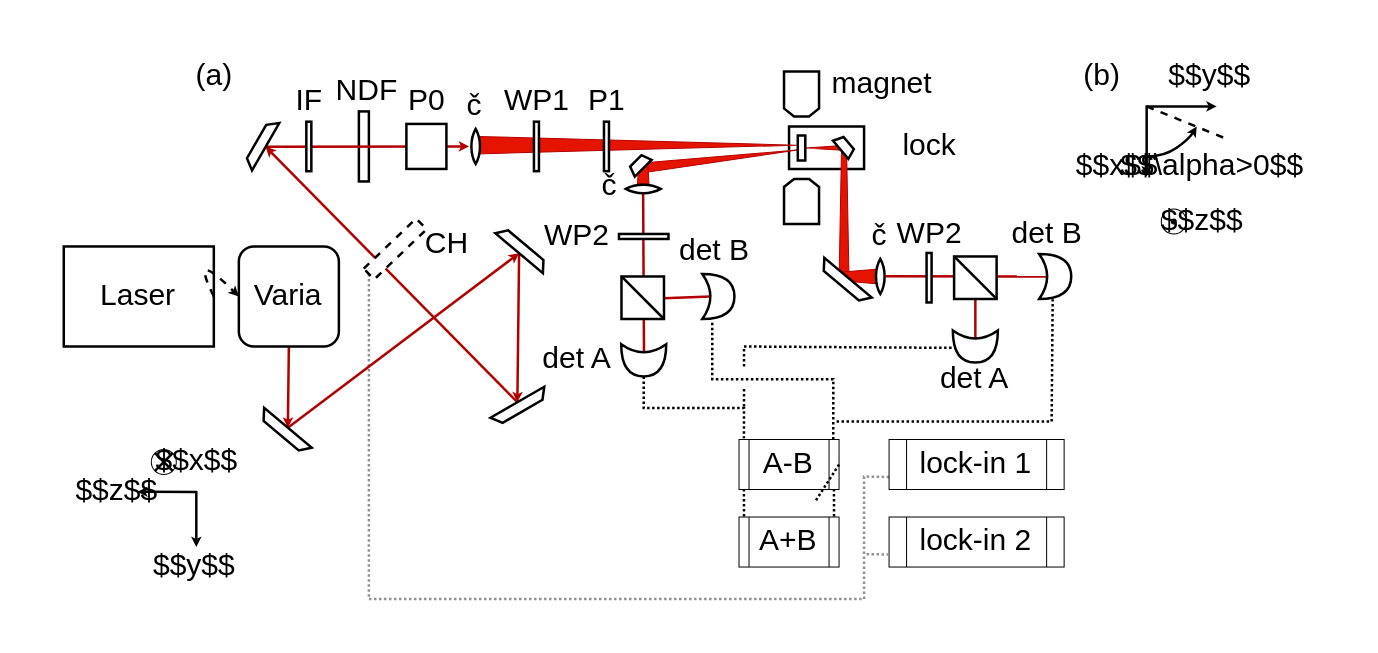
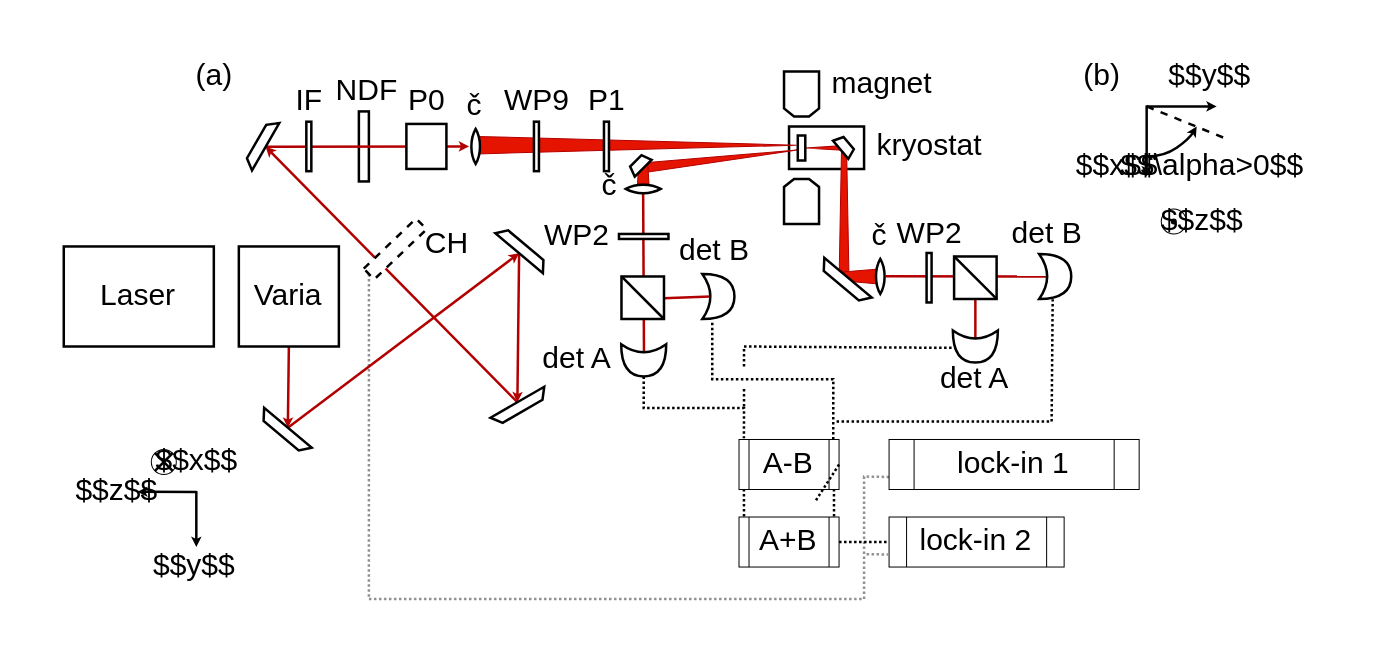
(538, 101) -> (538, 101)
(930, 146) -> (930, 146)
(210, 271) -> none
(289, 296) -> (289, 296)
(976, 464) -> (1014, 464)
none -> (877, 542)
